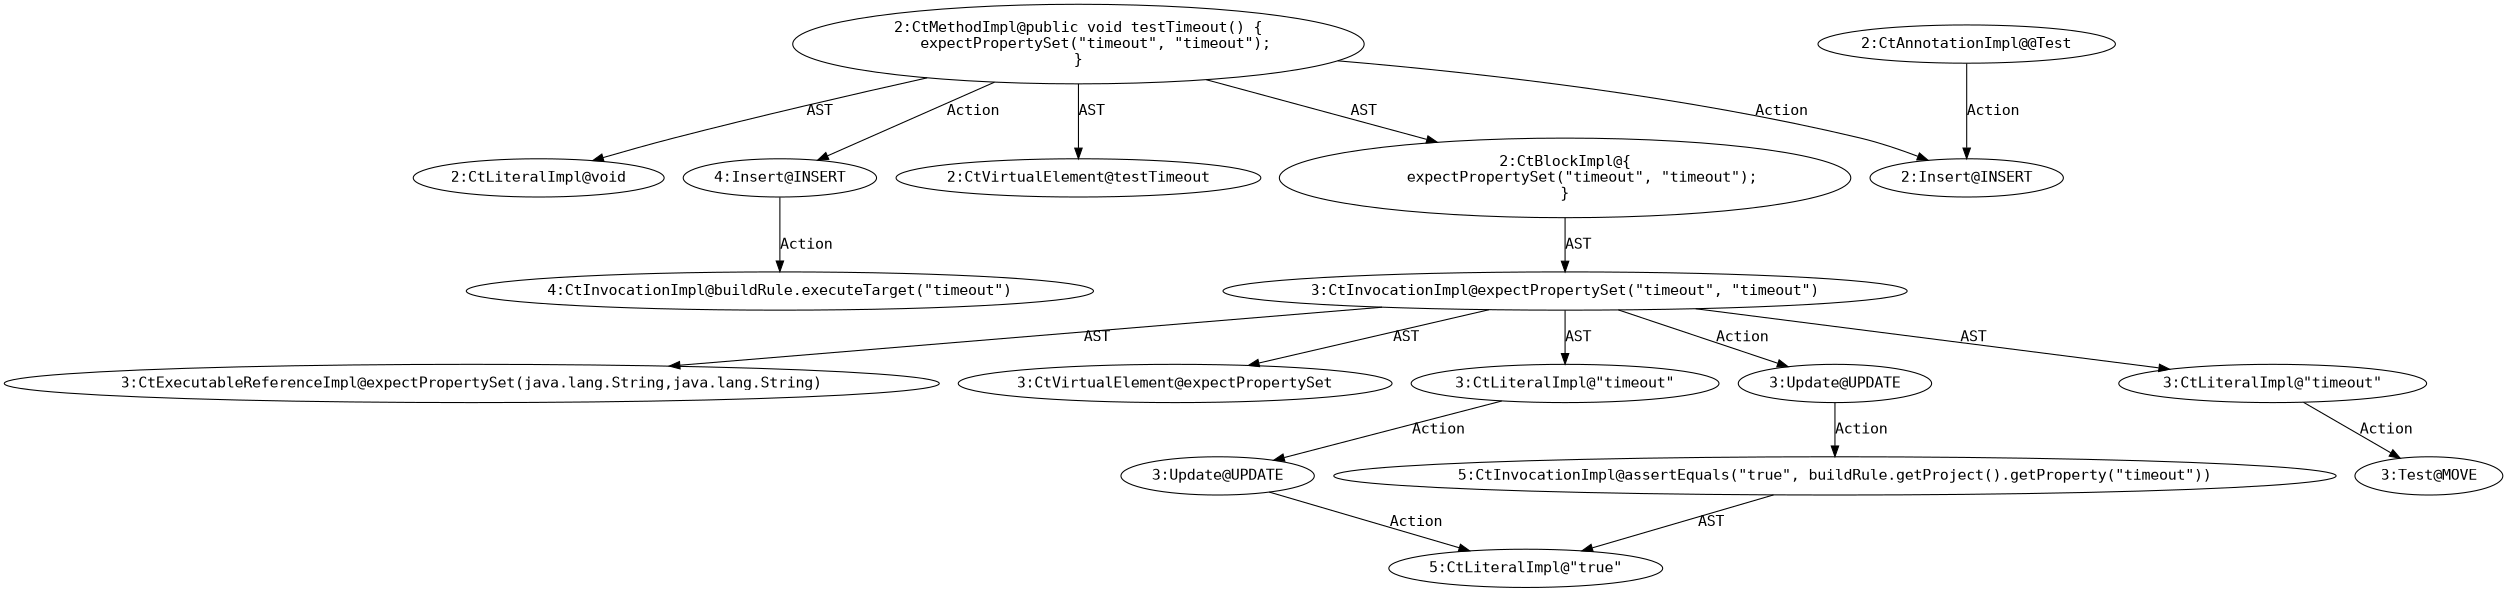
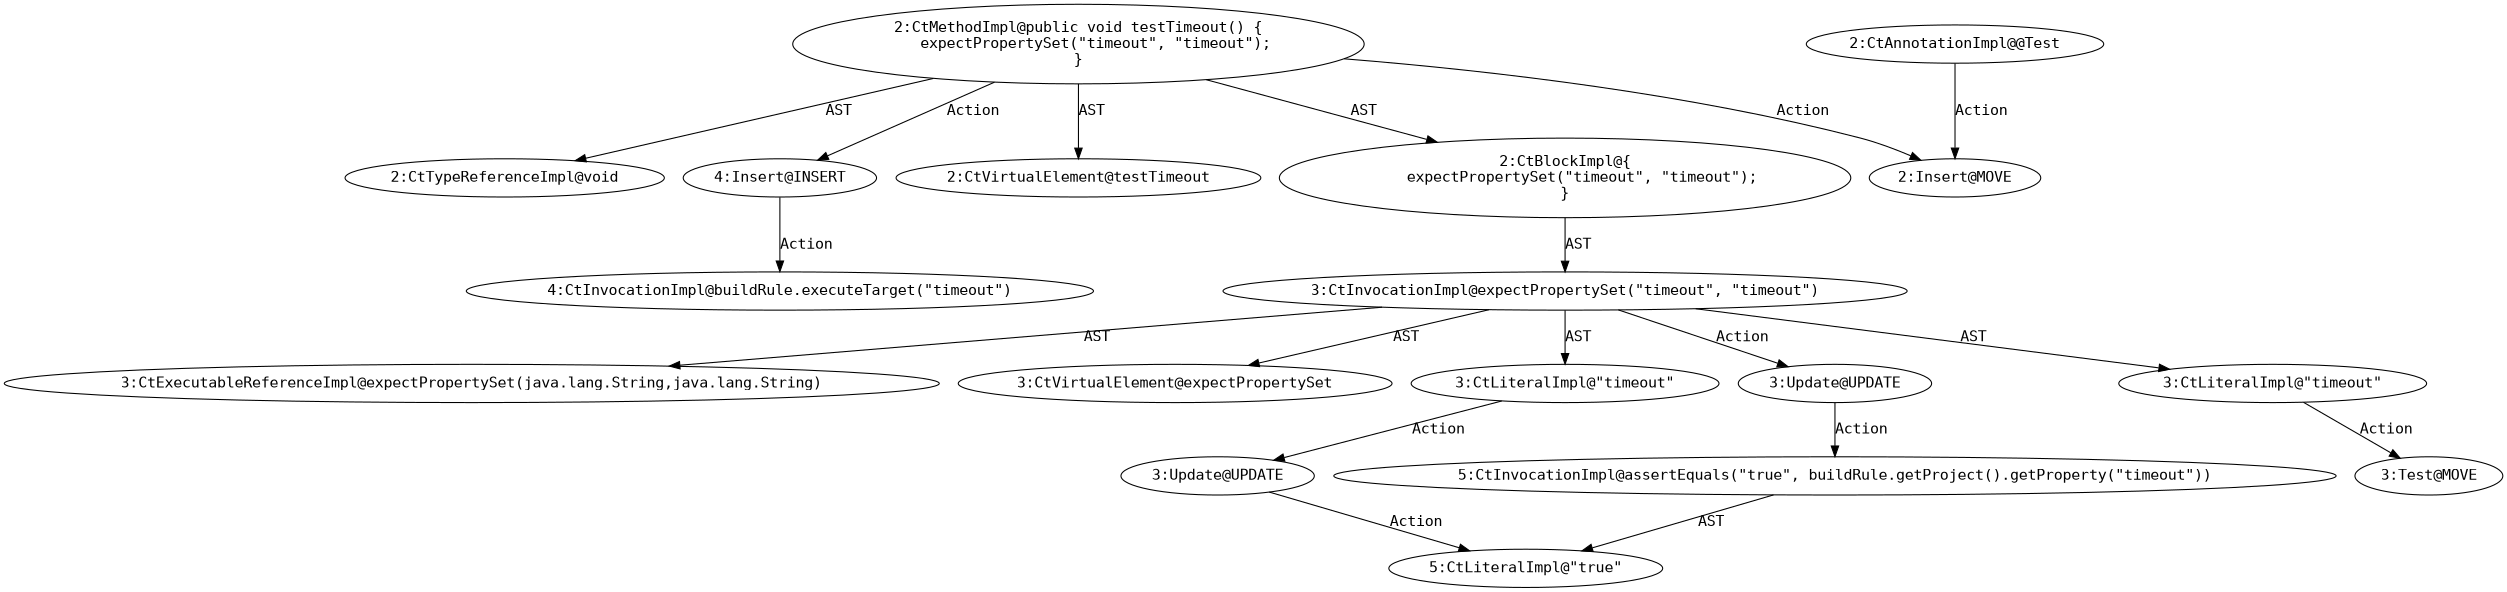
(539, 178) -> (505, 178)
(1967, 178) -> (1955, 178)
